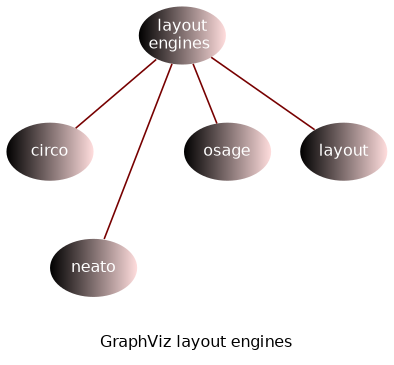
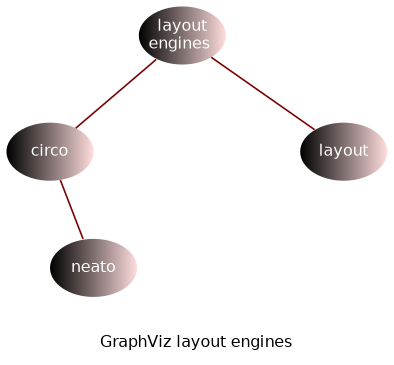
(138, 151) -> (72, 210)
(228, 152) -> none
